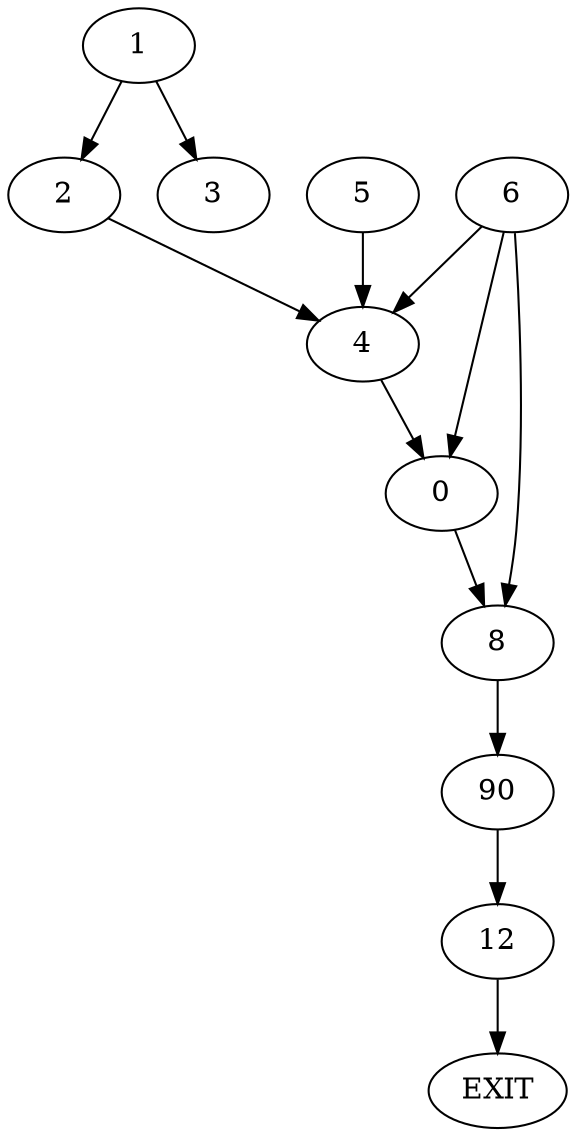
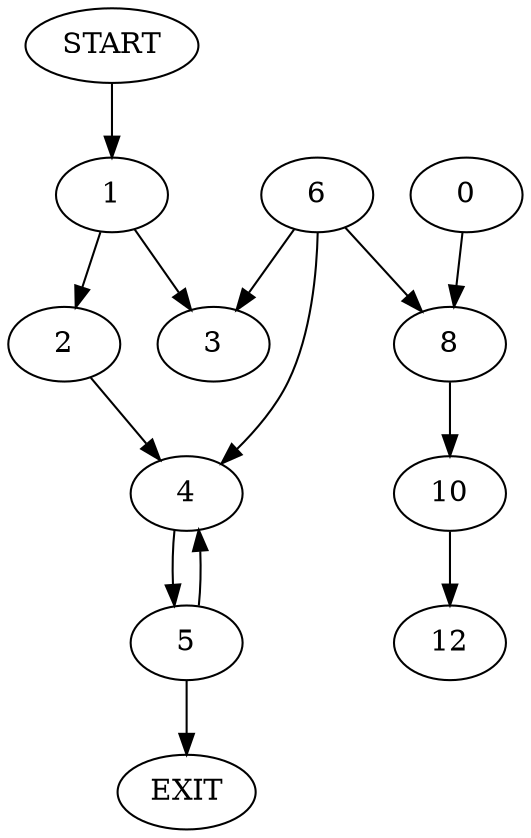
none -> (112, 46)
(479, 334) -> (272, 261)
(397, 410) -> (173, 557)
(498, 792) -> (450, 494)
(498, 1006) -> (187, 707)
